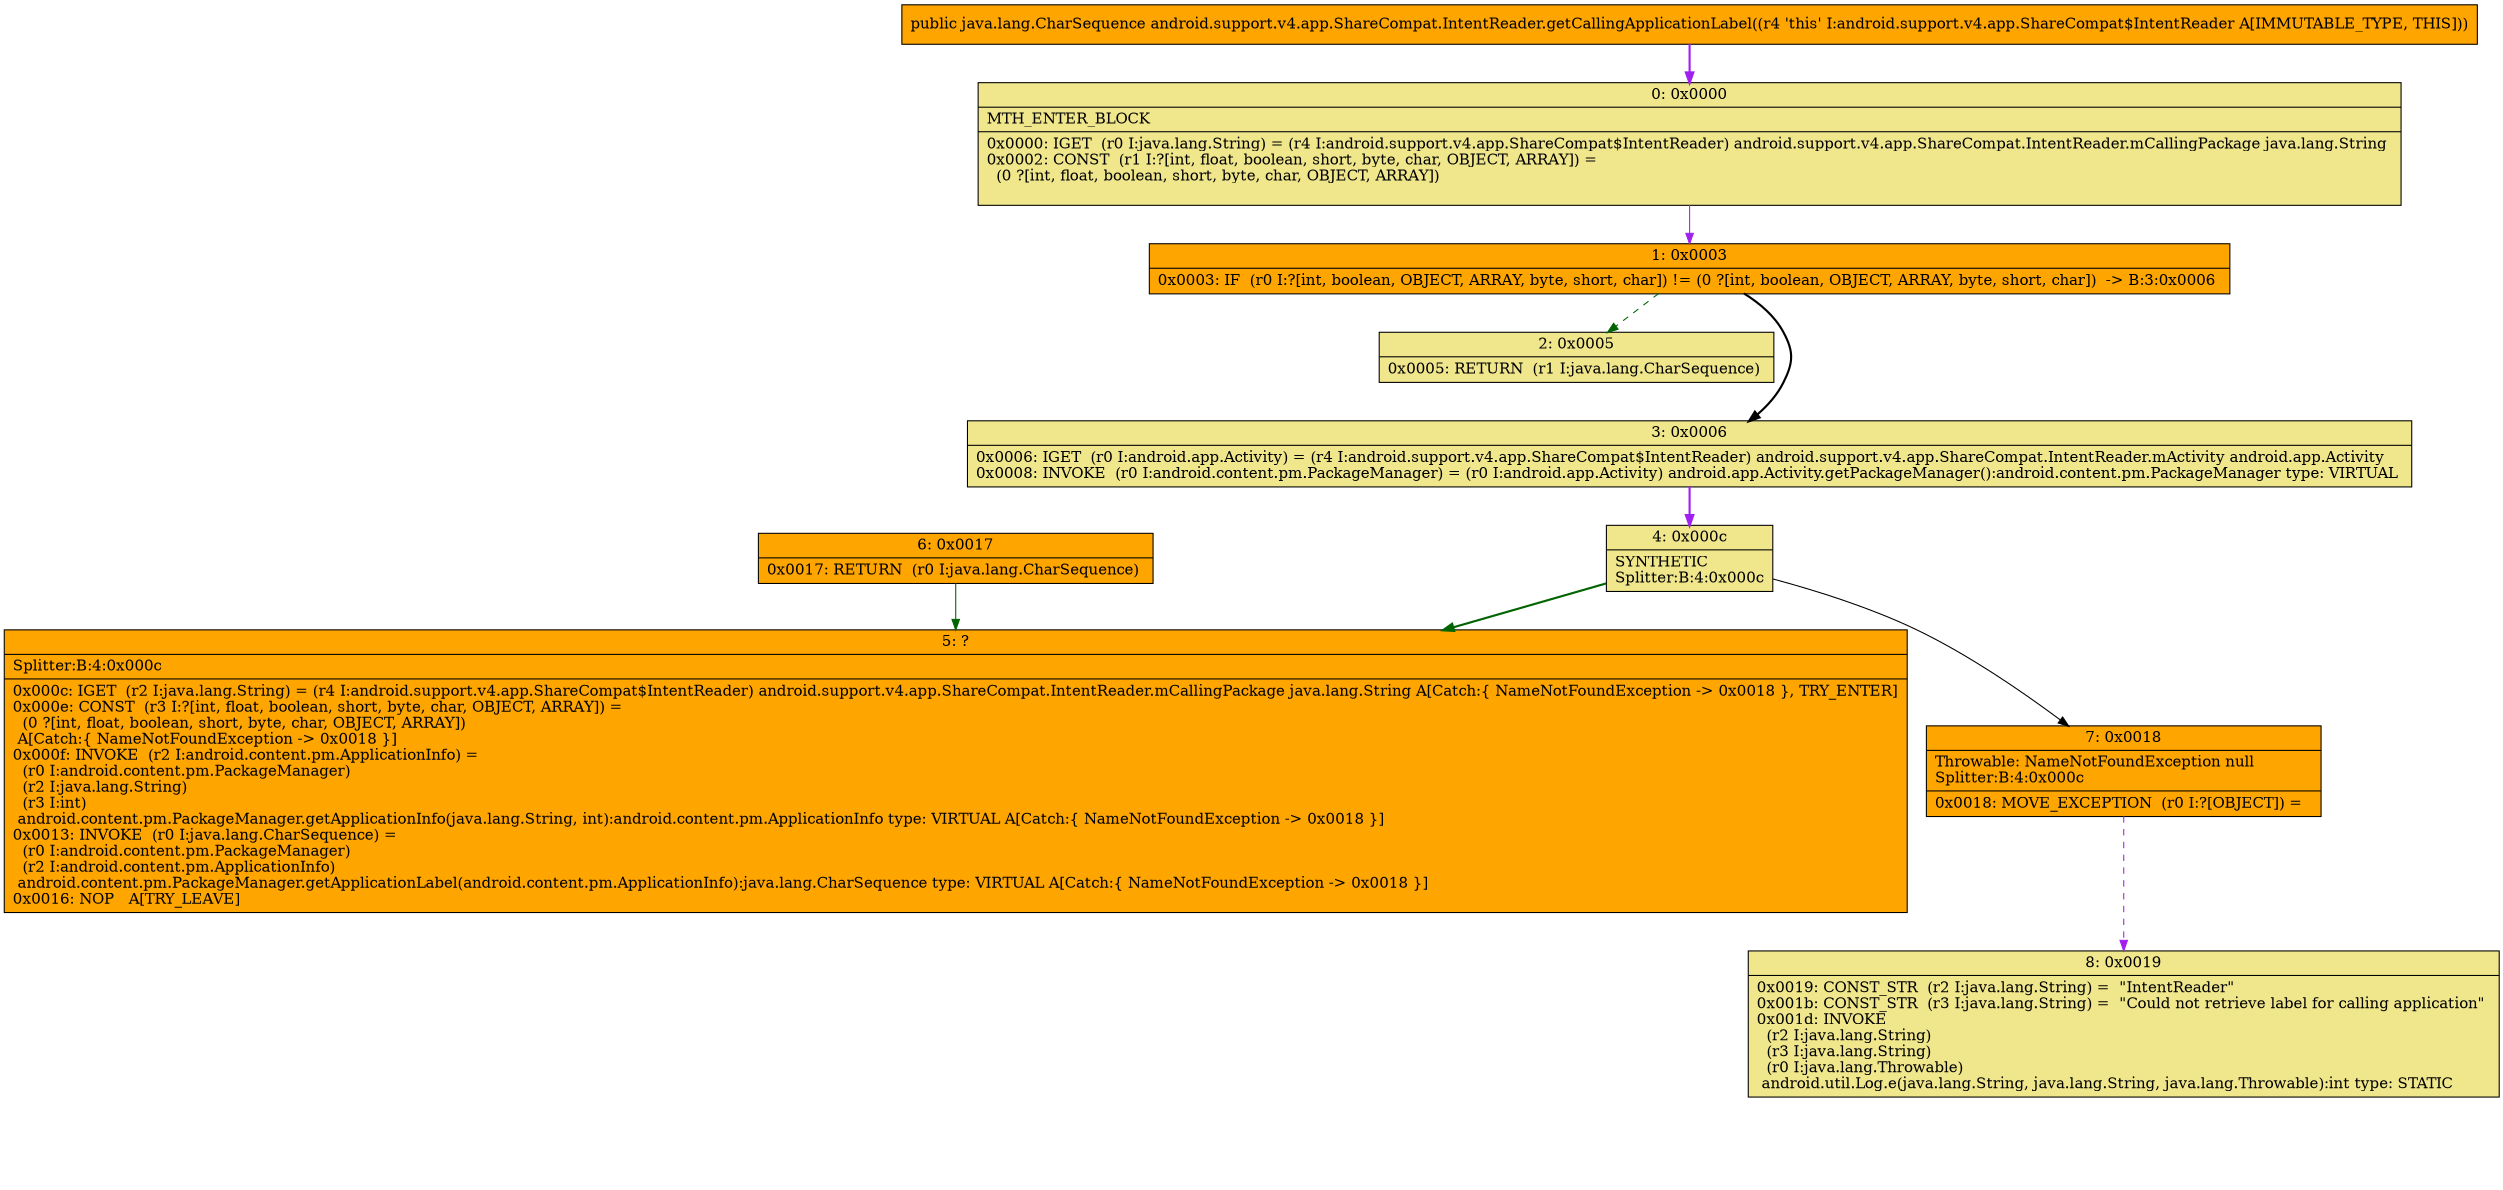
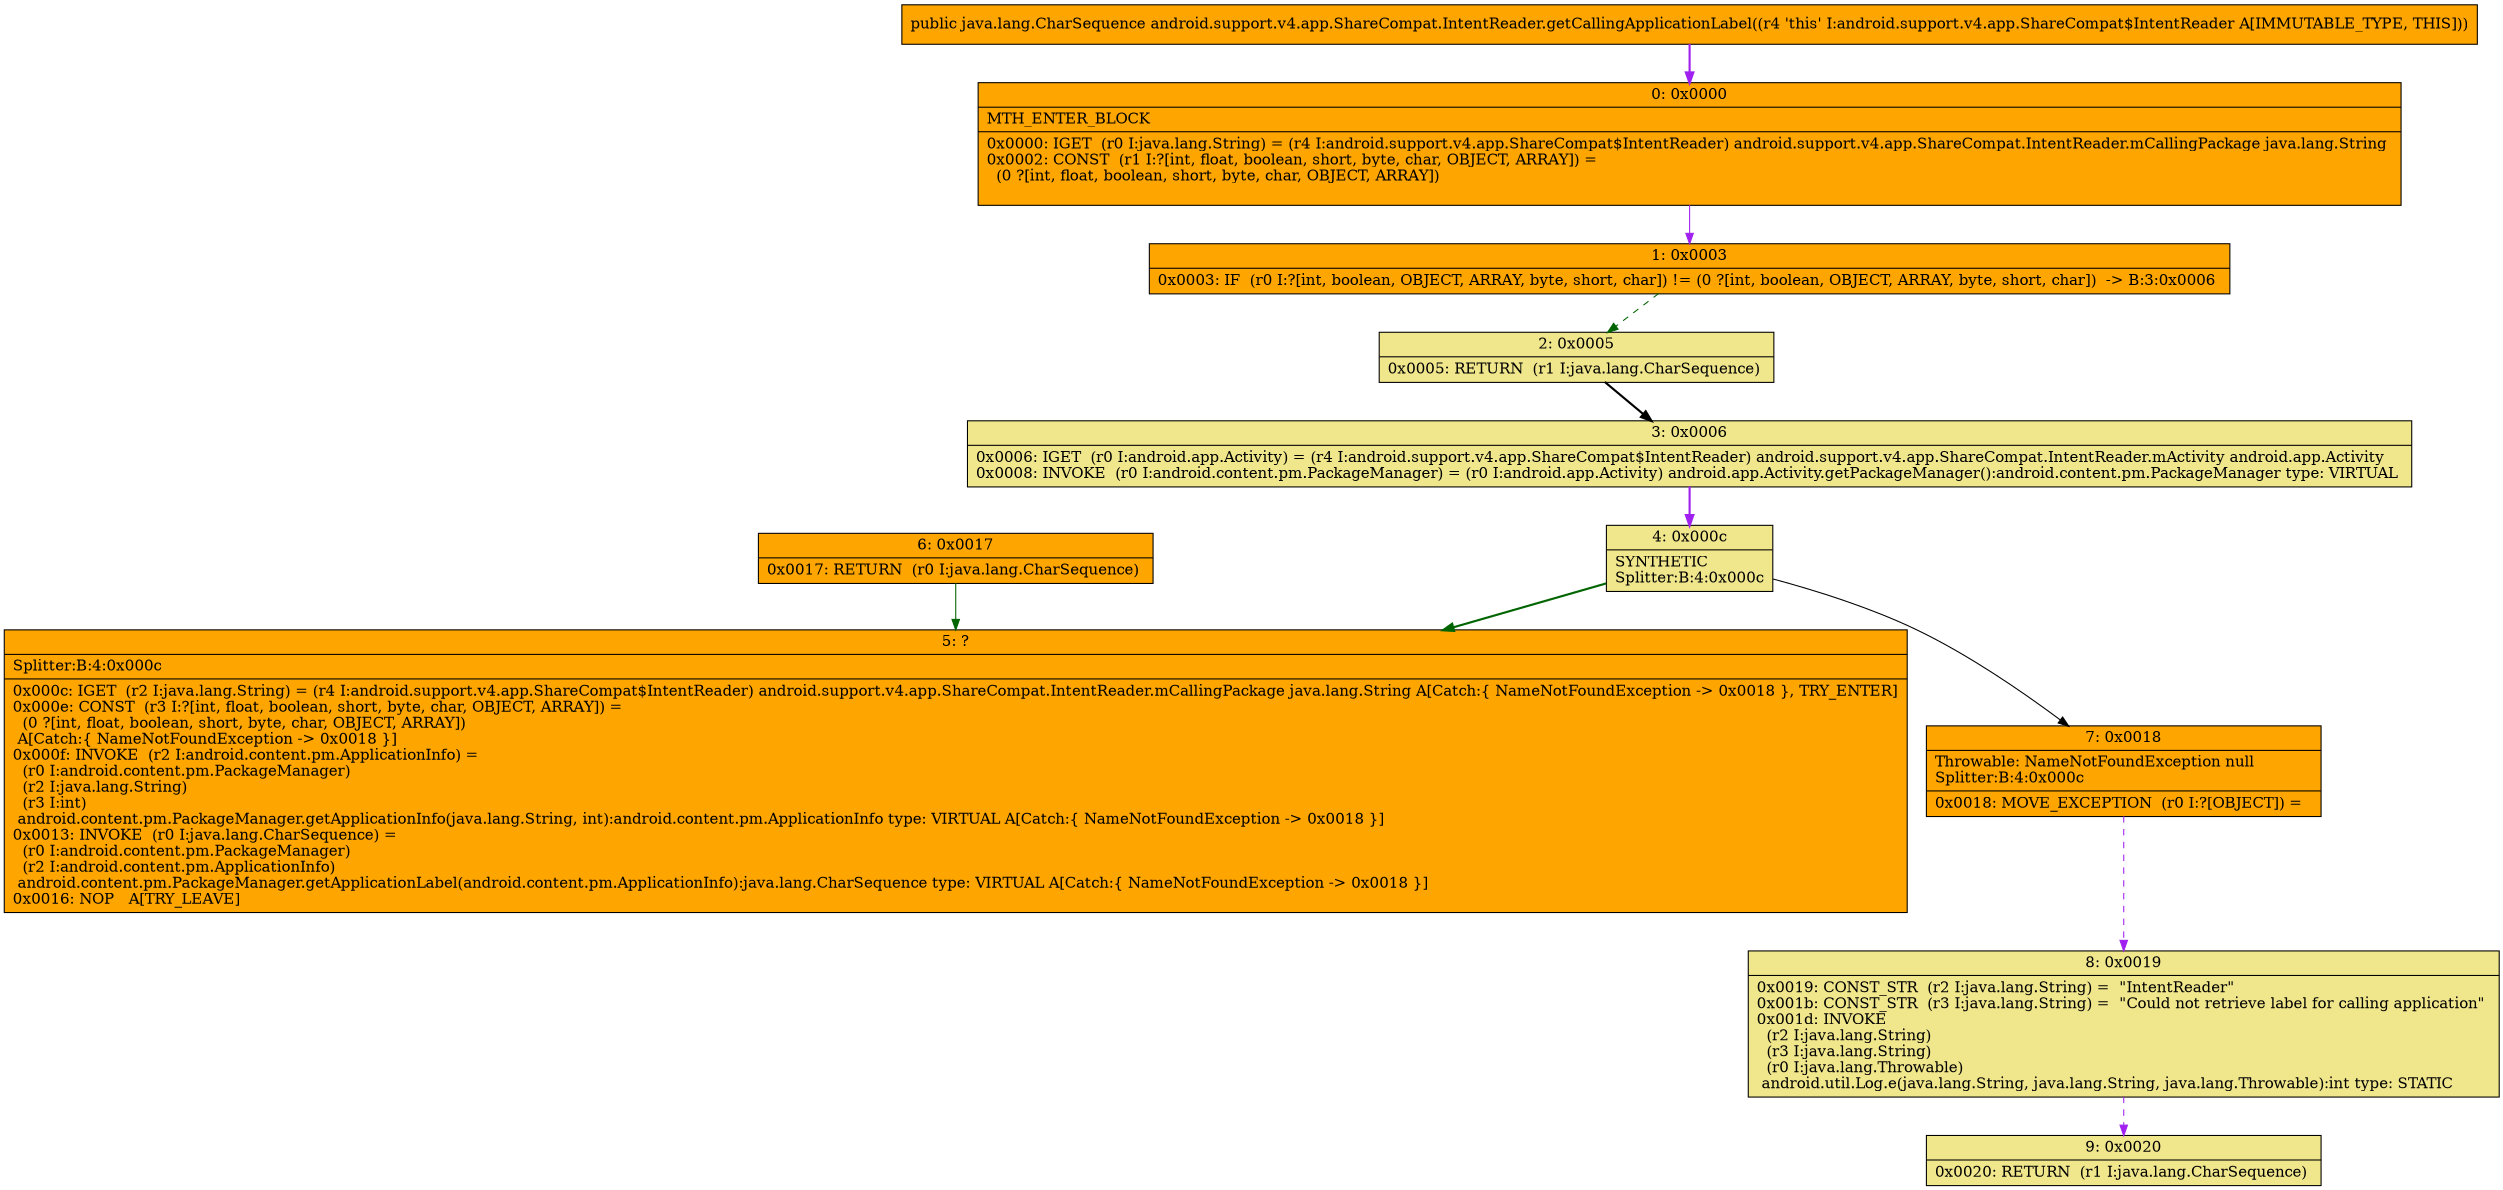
(1690, 144) -> (1690, 144)
(1790, 350) -> (1624, 398)
none -> (2124, 1161)
